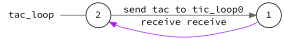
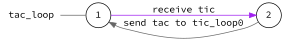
(73, 15) -> (73, 15)
(184, 23) -> (184, 10)
